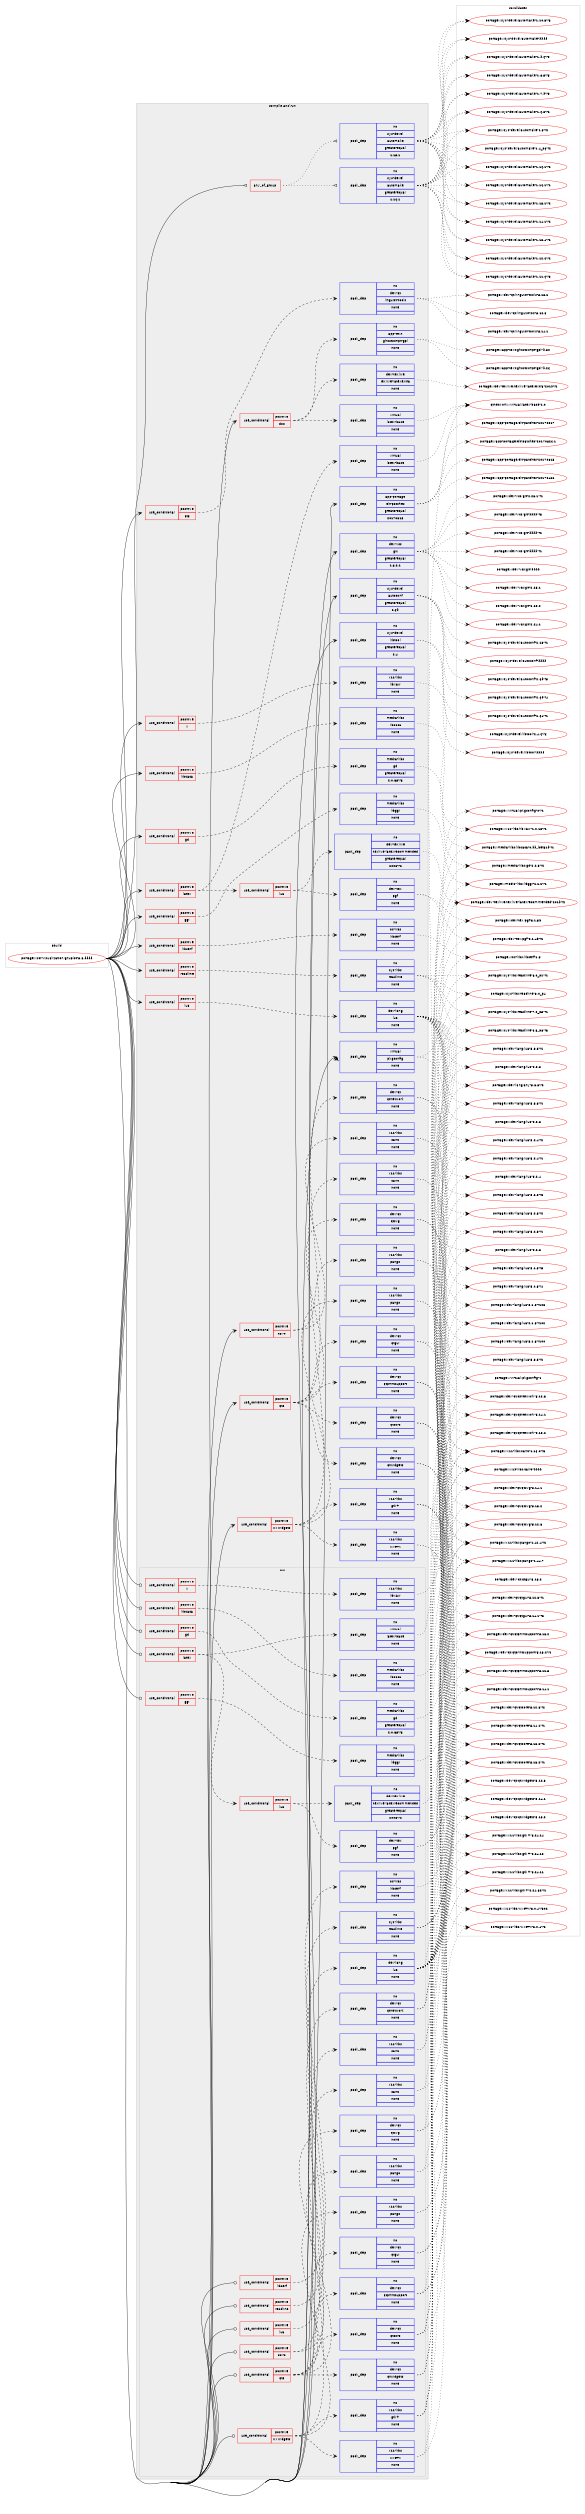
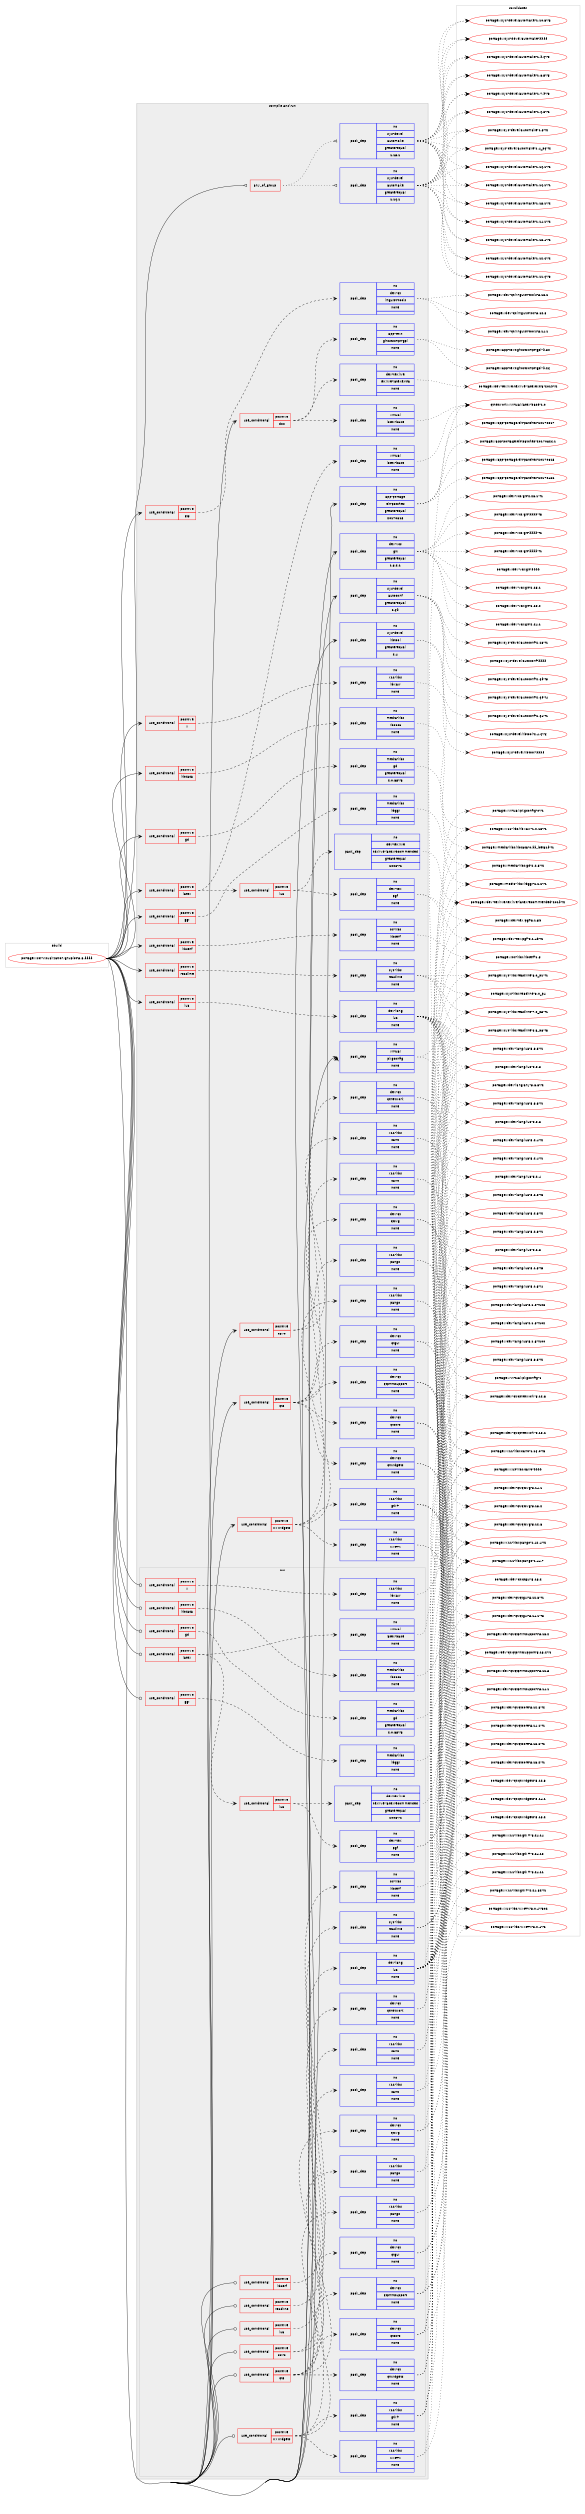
(518, 1415) -> none
